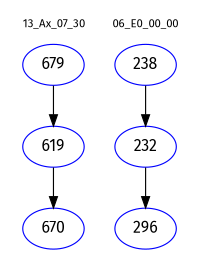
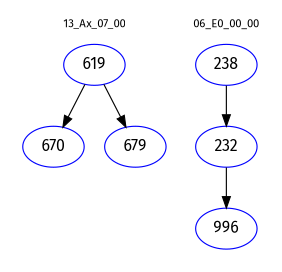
(54, 24) -> (94, 24)
(53, 100) -> (112, 101)
(146, 229) -> (226, 229)
